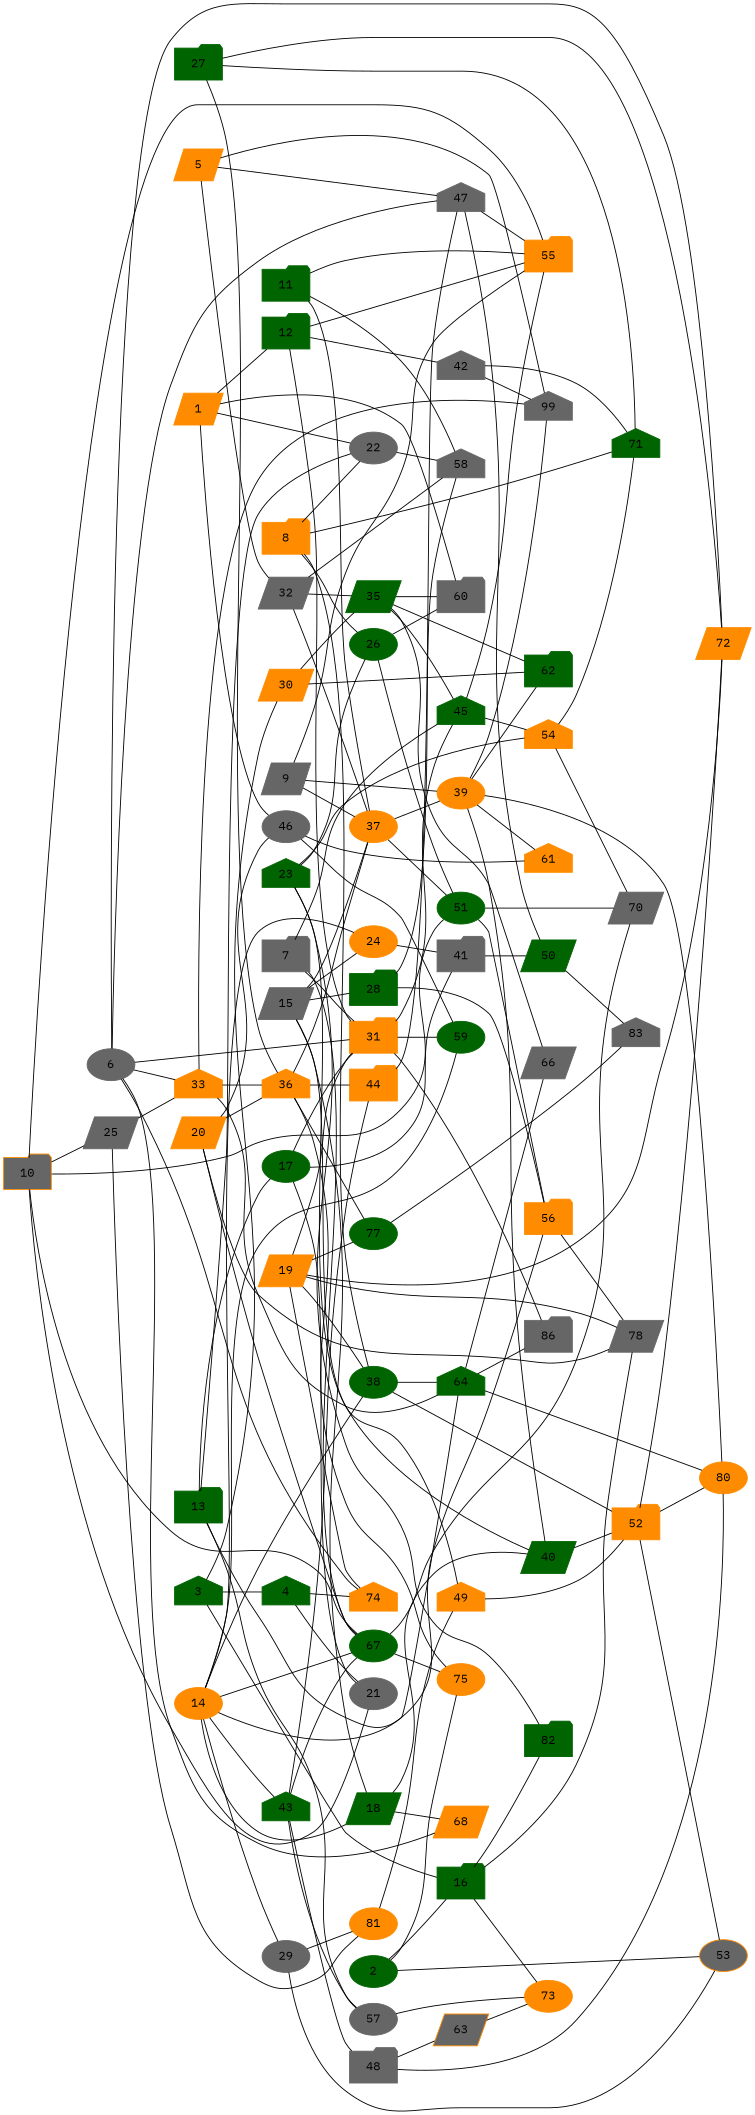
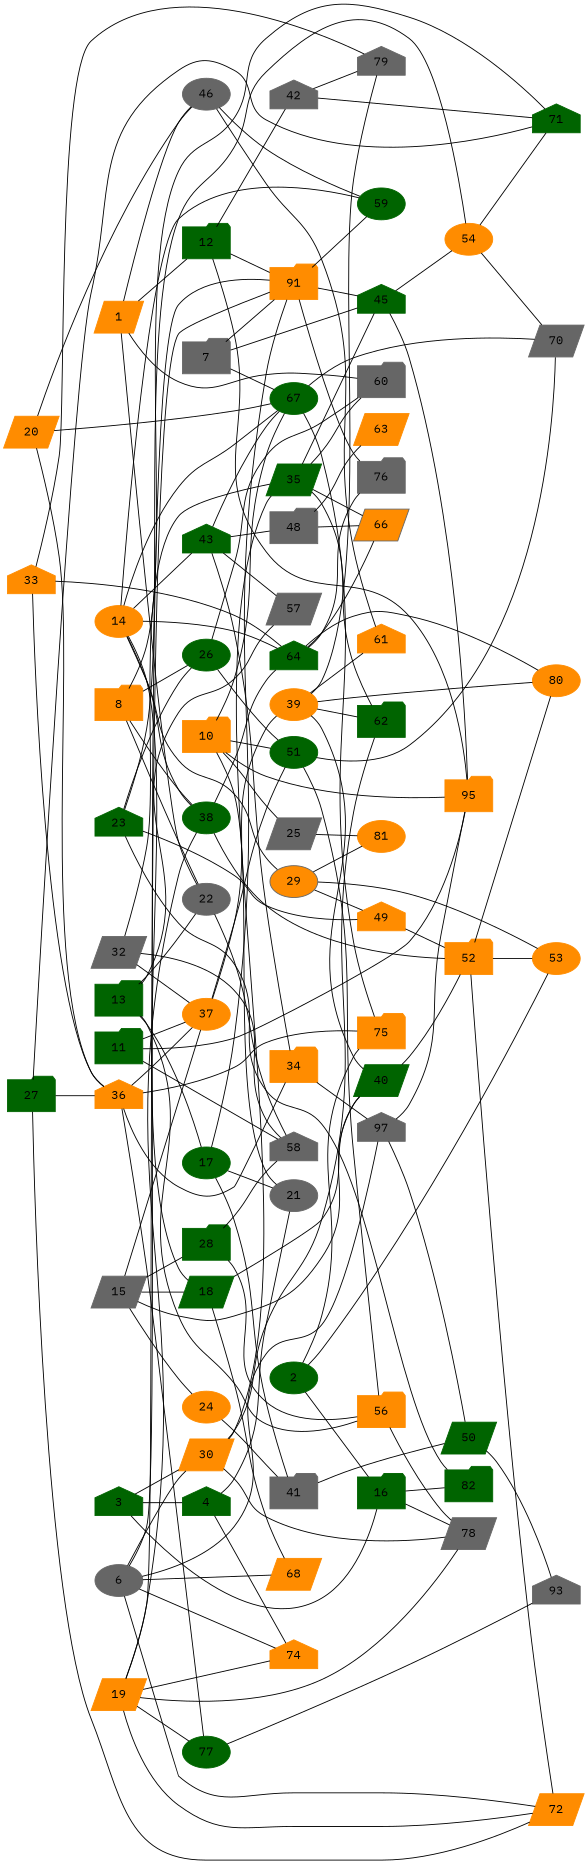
(198, 165) -> none
(461, 199) -> (381, 1128)
(548, 256) -> (469, 796)
(548, 407) -> (381, 62)
(548, 736) -> (469, 239)
(286, 779) -> none
(636, 1034) -> (556, 1591)
(373, 1037) -> (294, 284)
(548, 1063) -> (381, 525)
(154, 1075) -> (167, 1495)
(373, 1085) -> (294, 1067)
(156, 1108) -> none
(27, 1173) -> (206, 737)
(227, 1302) -> none
(548, 1336) -> (381, 477)
(375, 1352) -> (322, 1535)
(461, 1680) -> (381, 1033)
(413, 1766) -> (331, 897)
(667, 1862) -> (338, 526)
(723, 1956) -> (556, 959)
(286, 1957) -> (294, 882)
(548, 1996) -> none
(373, 2019) -> (294, 609)
(461, 2030) -> (381, 430)
